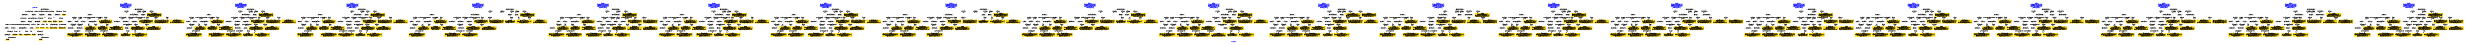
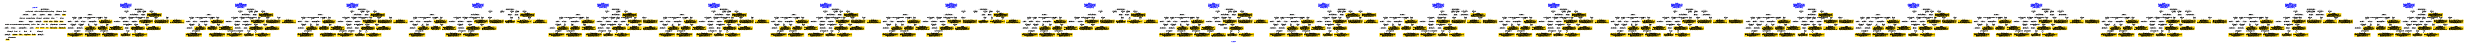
(45, 18) -> (46, 18)
(41, 40) -> none
